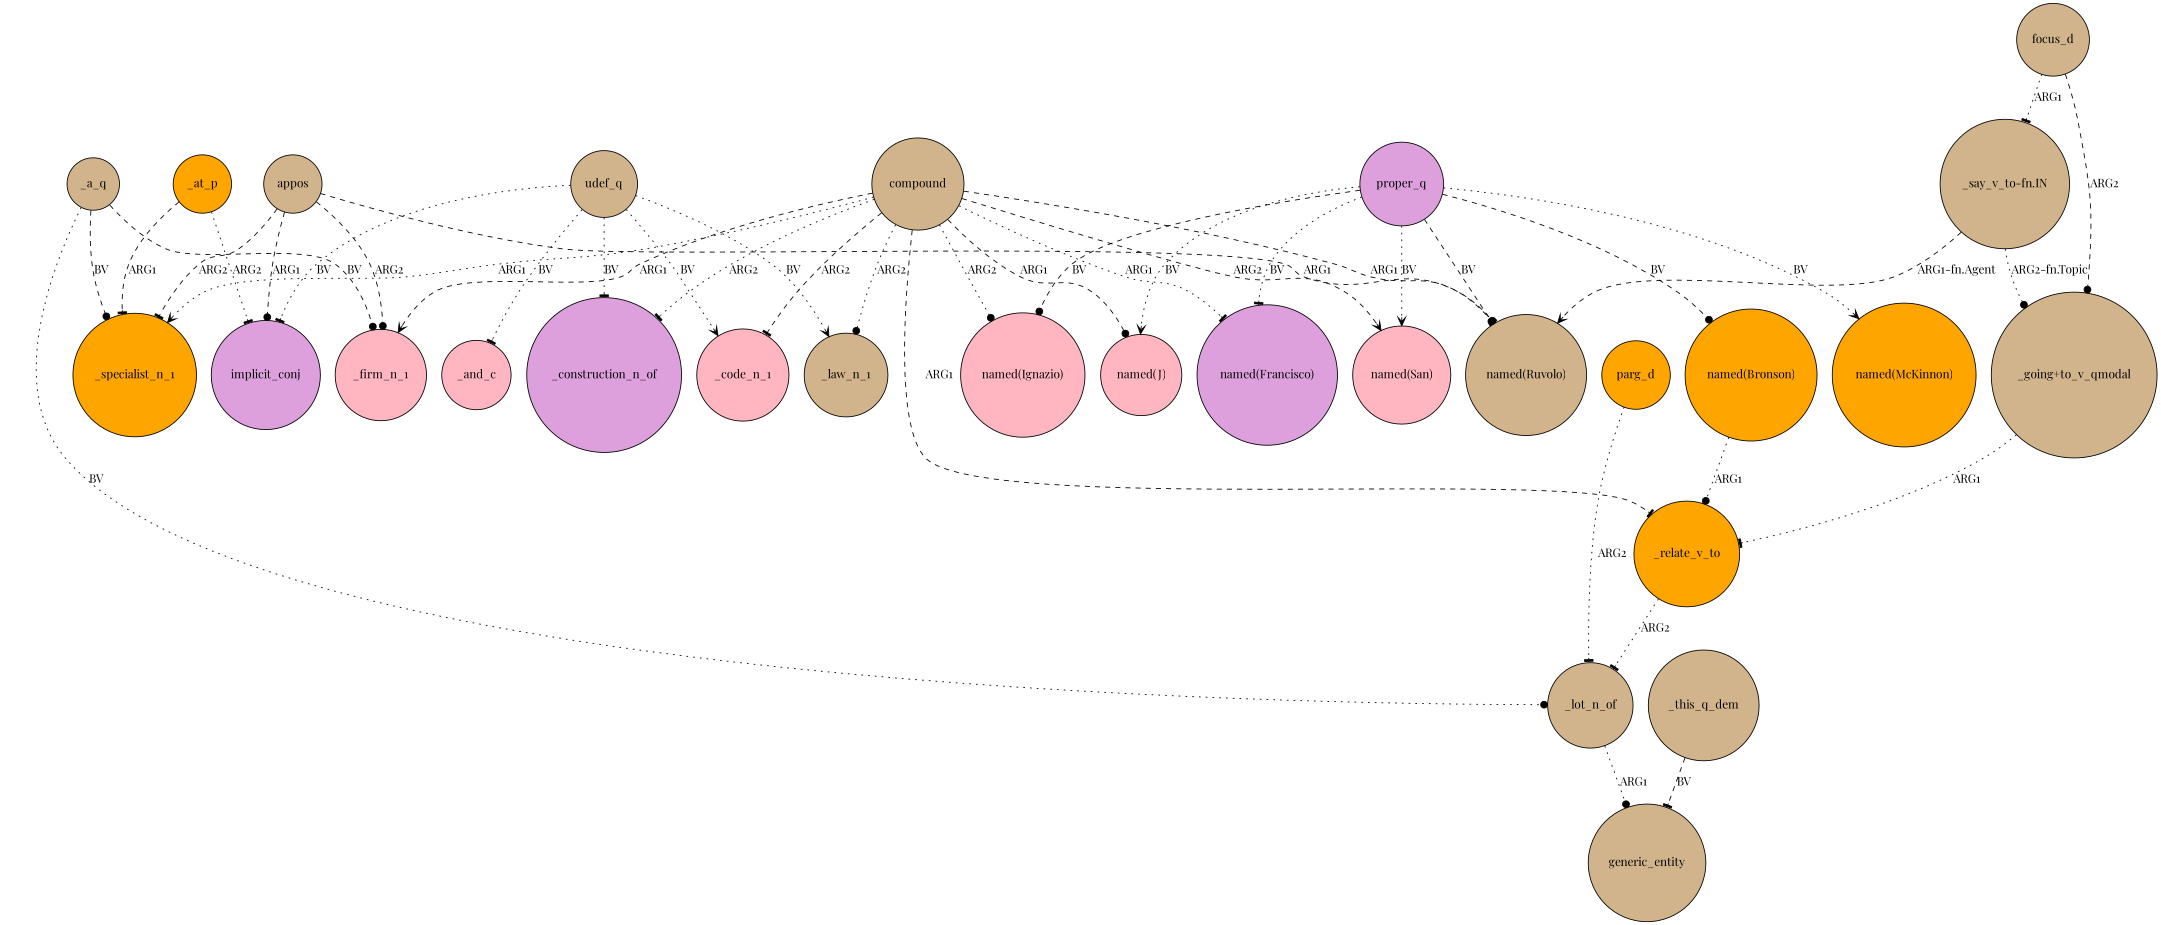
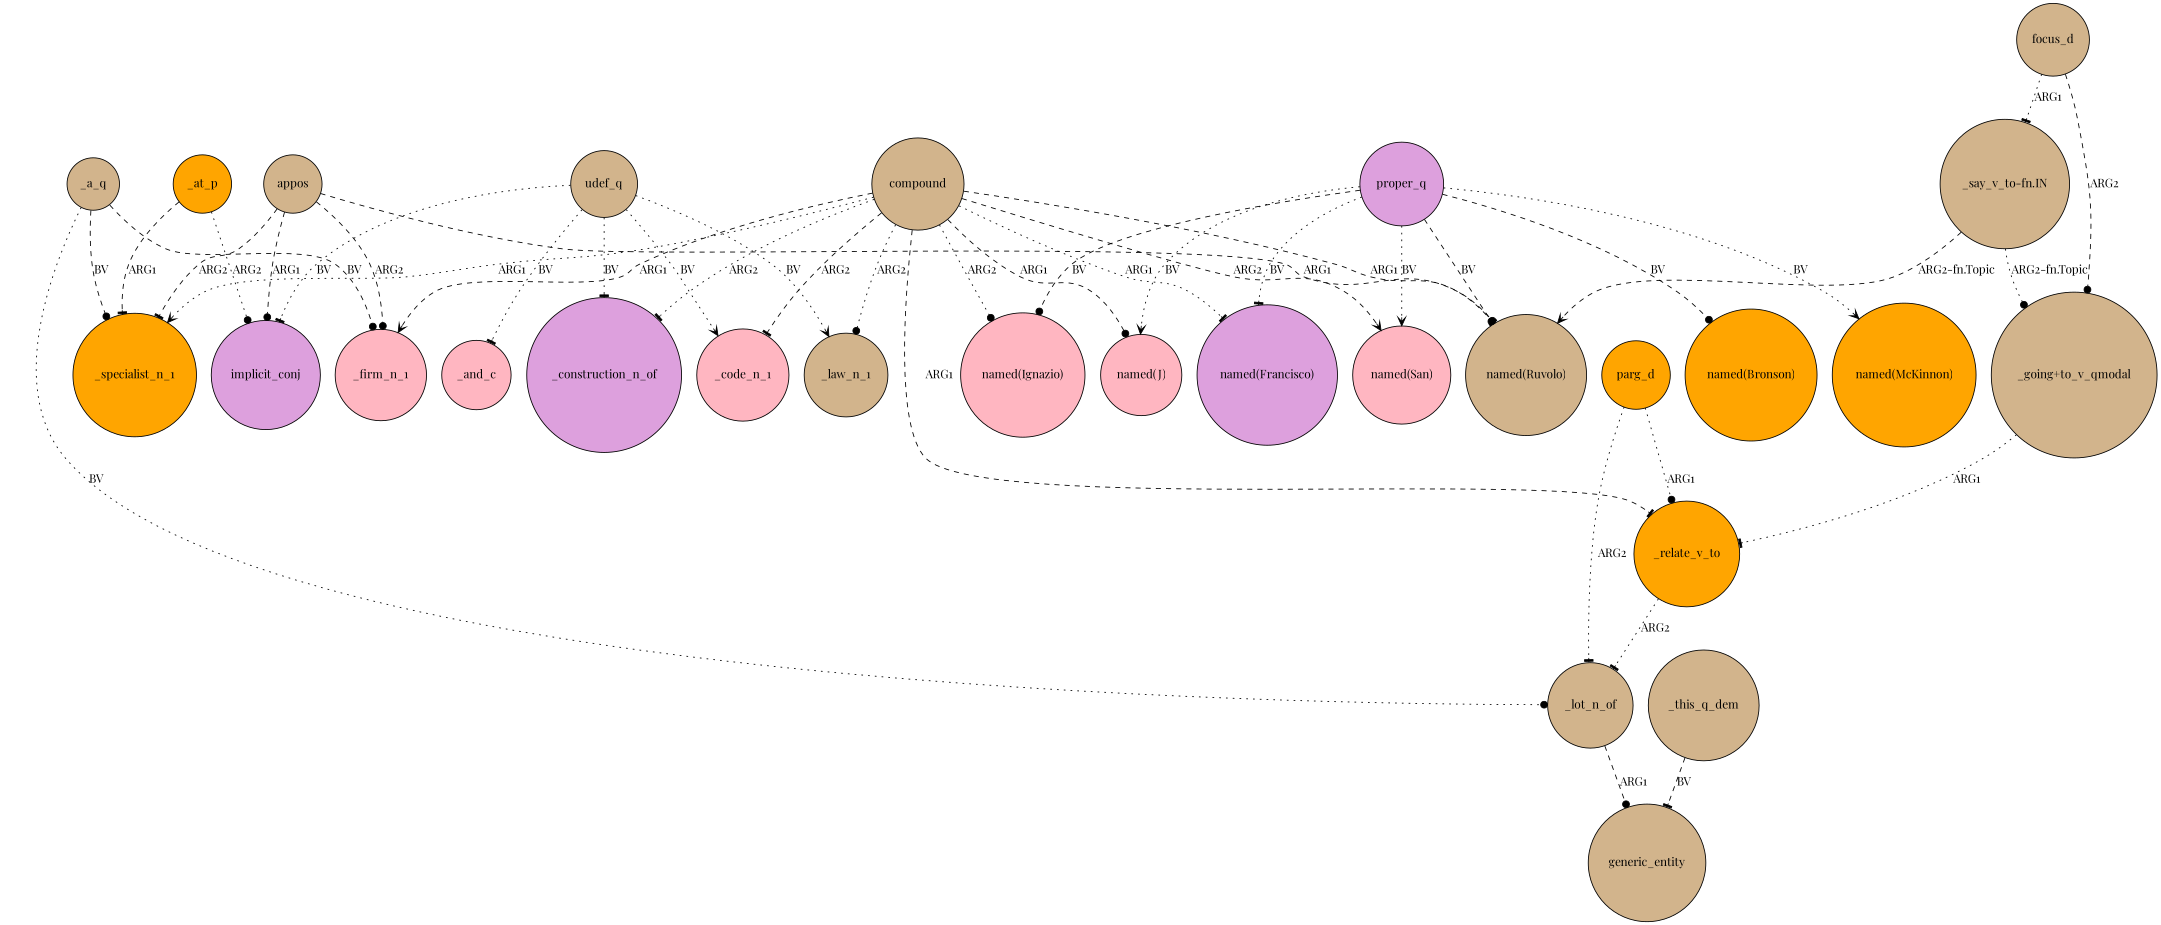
(229, 264) -> (229, 264)
(1957, 270) -> (1957, 270)
(1718, 468) -> (1658, 452)
(1615, 773) -> (1615, 773)
